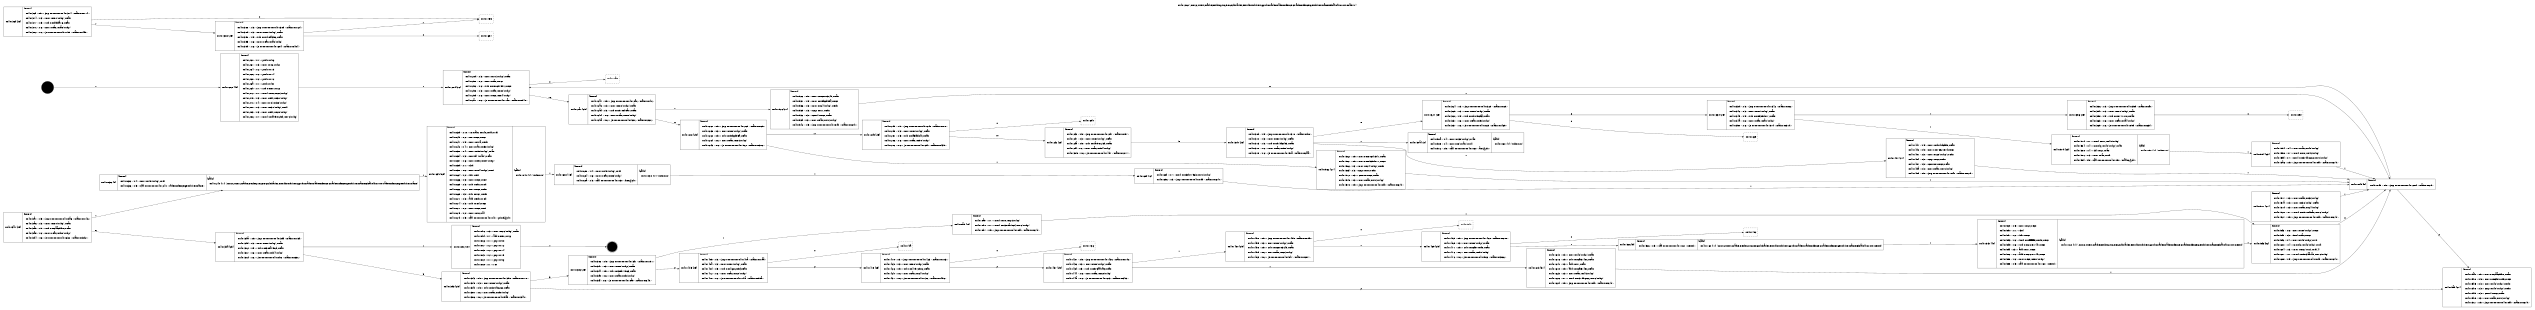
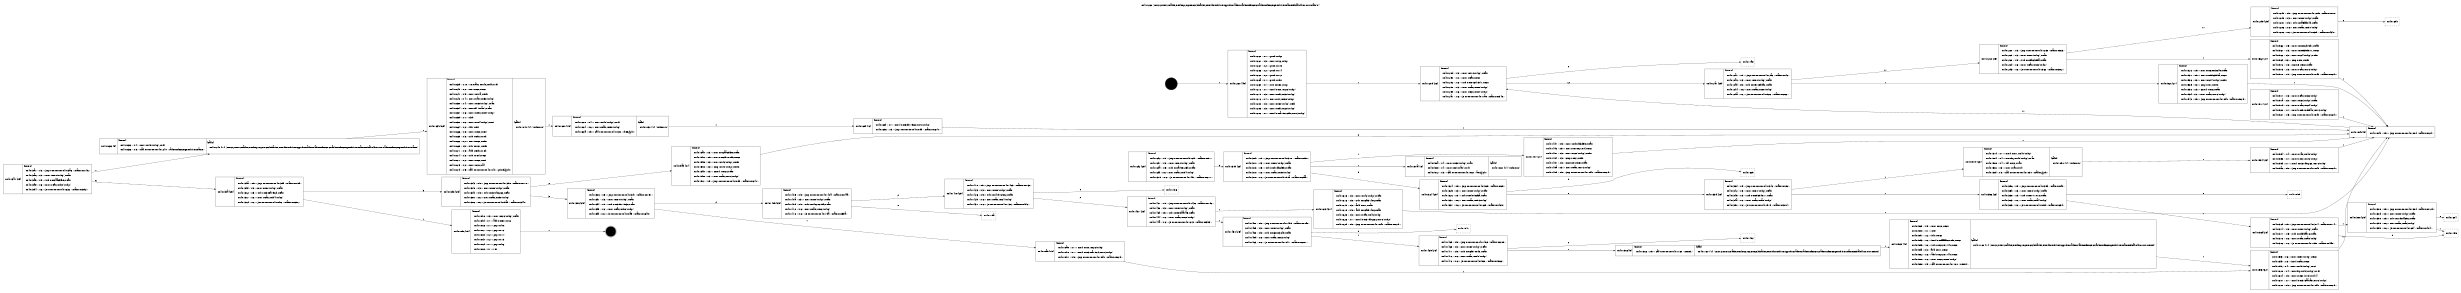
(996, 139) -> none
none -> (2148, 212)
(2433, 228) -> (1553, 136)
